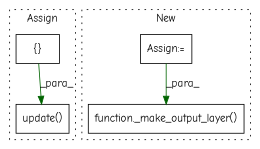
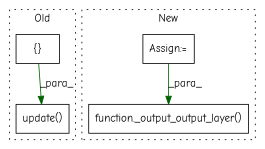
(43, 19) -> (43, 19)
(166, 119) -> (169, 119)
